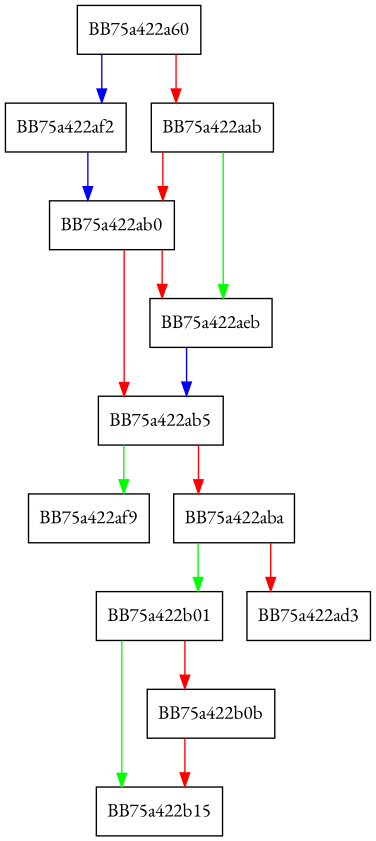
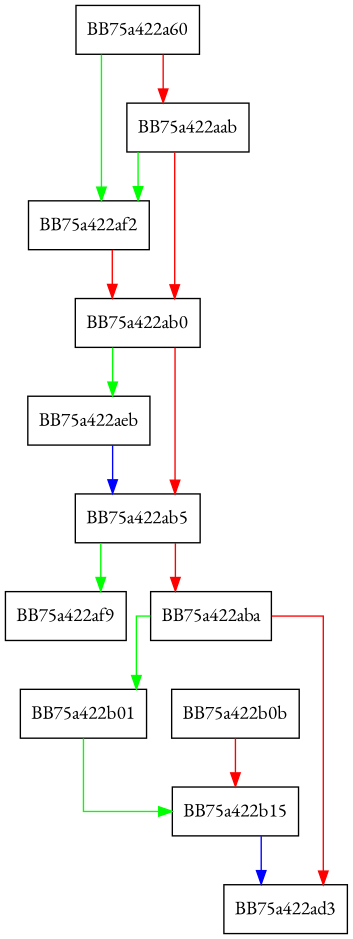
(102, 72) -> (101, 121)
(88, 169) -> (112, 267)
(223, 219) -> (138, 169)
(162, 267) -> (113, 365)
(185, 658) -> none
none -> (261, 853)
